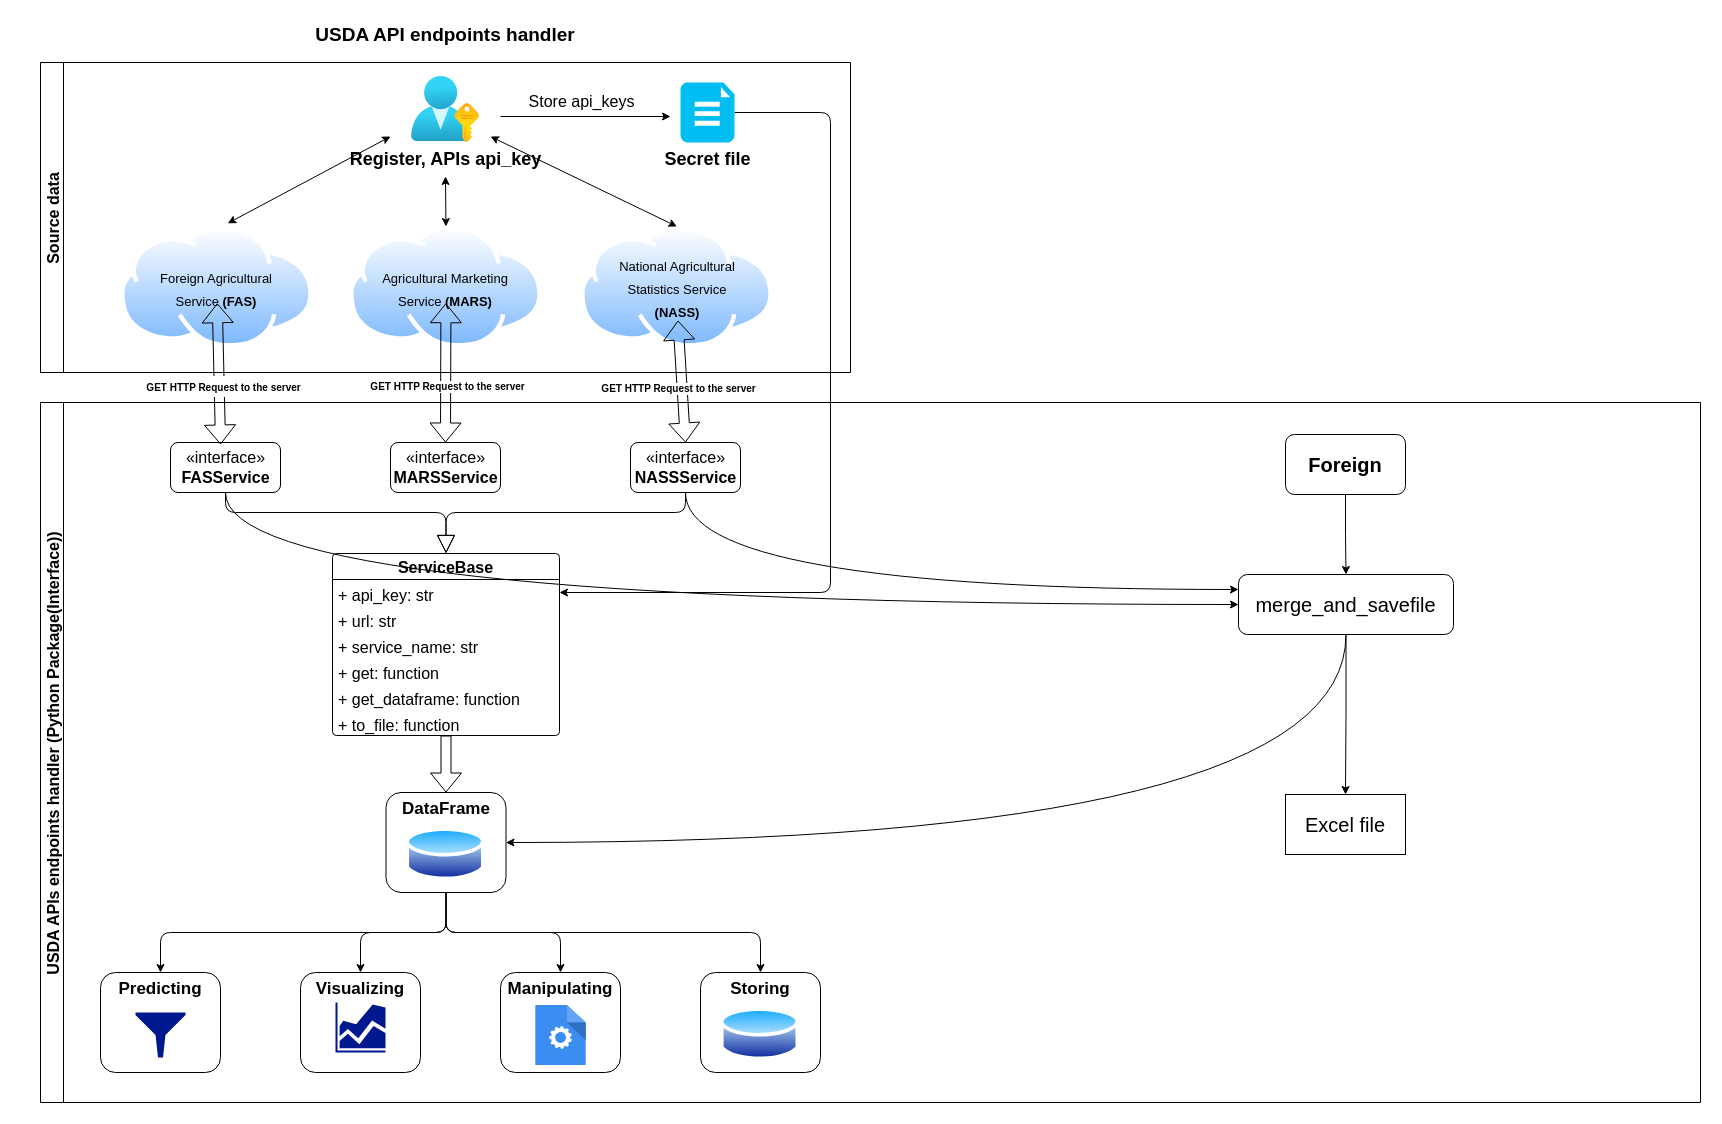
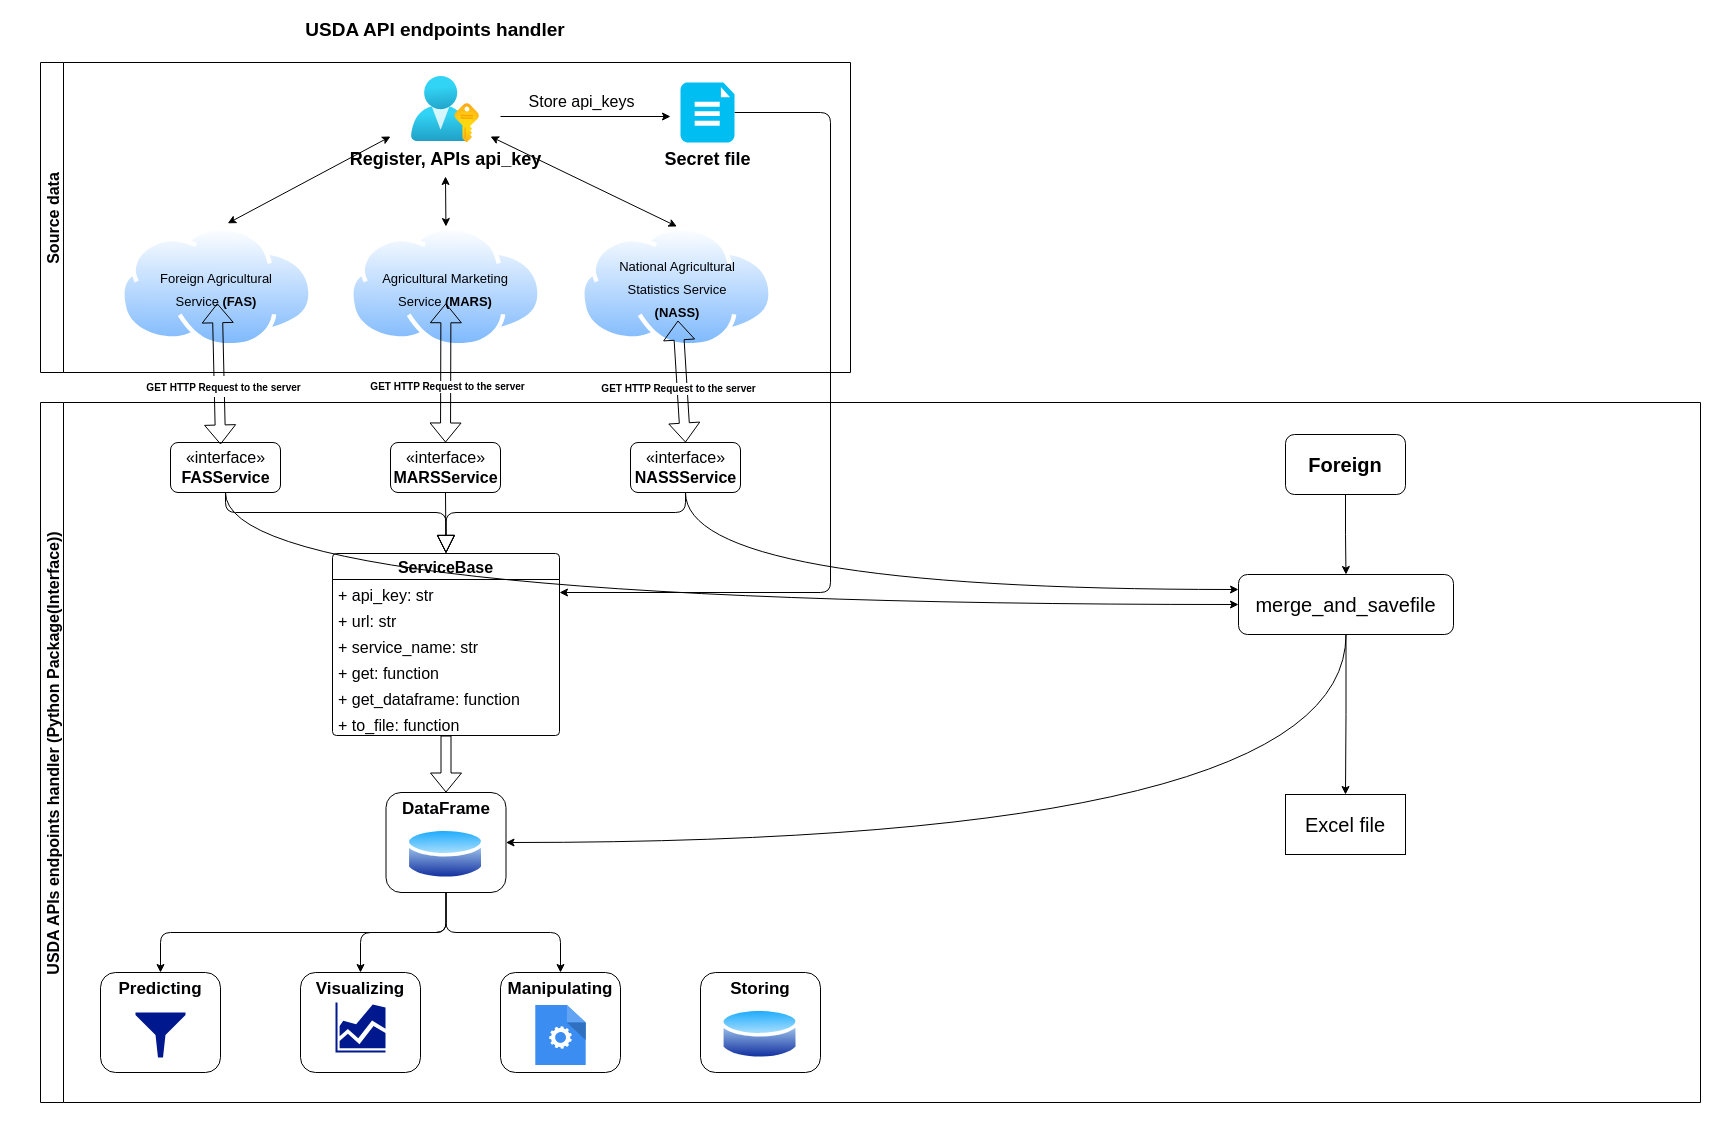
(446, 36) -> (436, 31)
none -> (446, 503)
(670, 933) -> none
